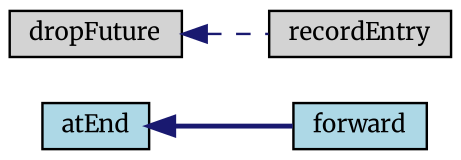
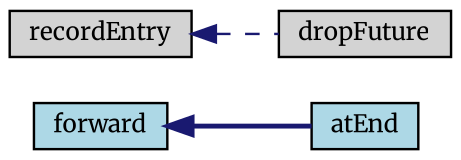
(238, 34) -> (247, 34)
(233, 126) -> (252, 126)
